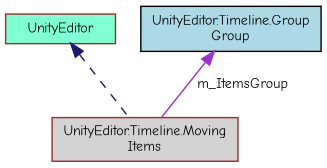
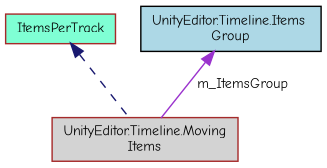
(61, 29) -> (61, 29)
(231, 29) -> (231, 29)
